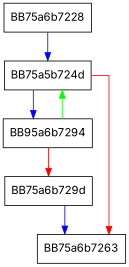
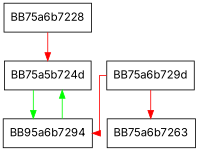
(48, 42) -> (48, 42)
(33, 100) -> (33, 100)
(109, 142) -> none
(49, 158) -> (100, 101)
(65, 216) -> (151, 100)
